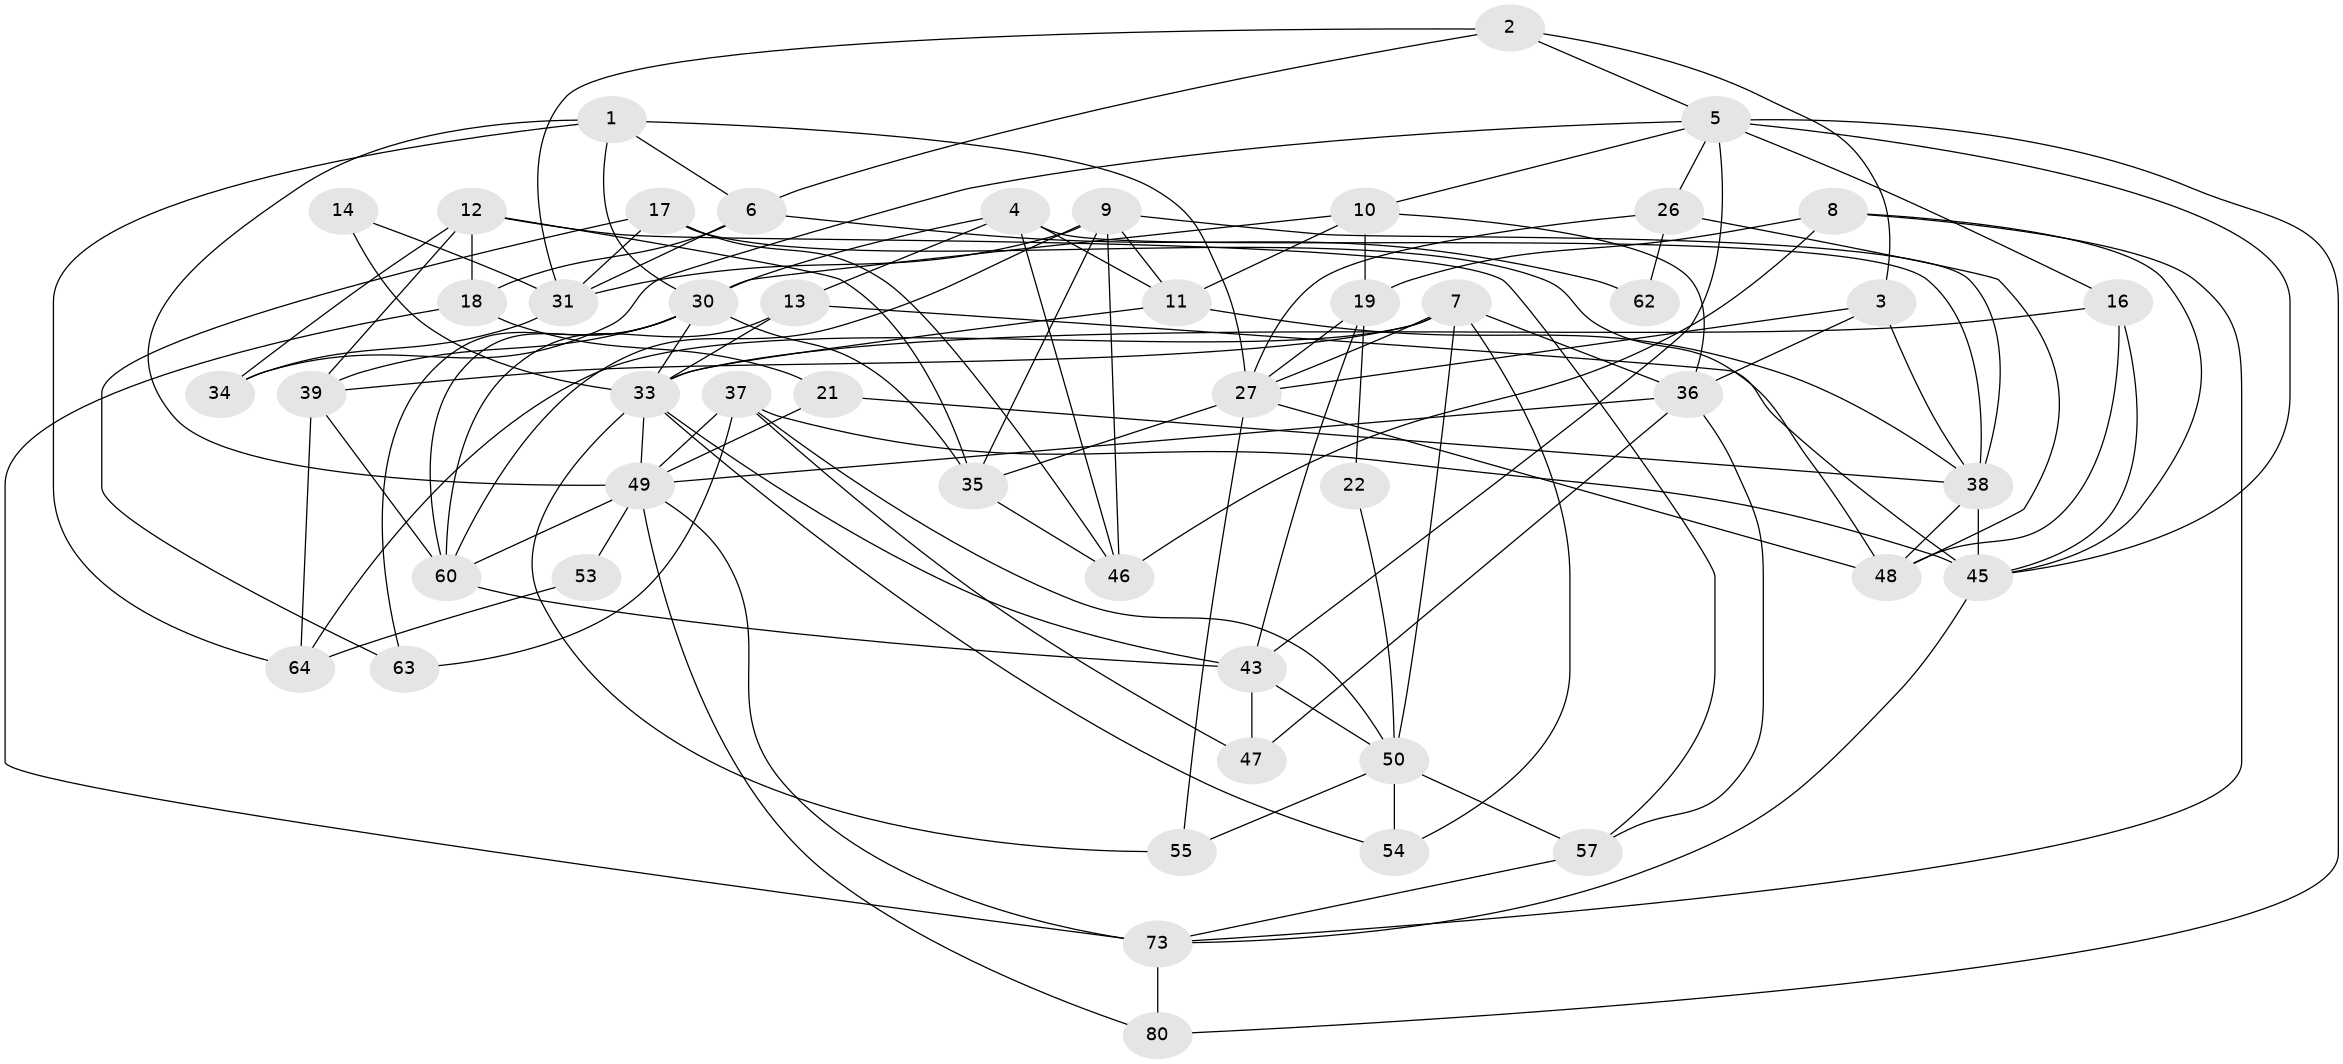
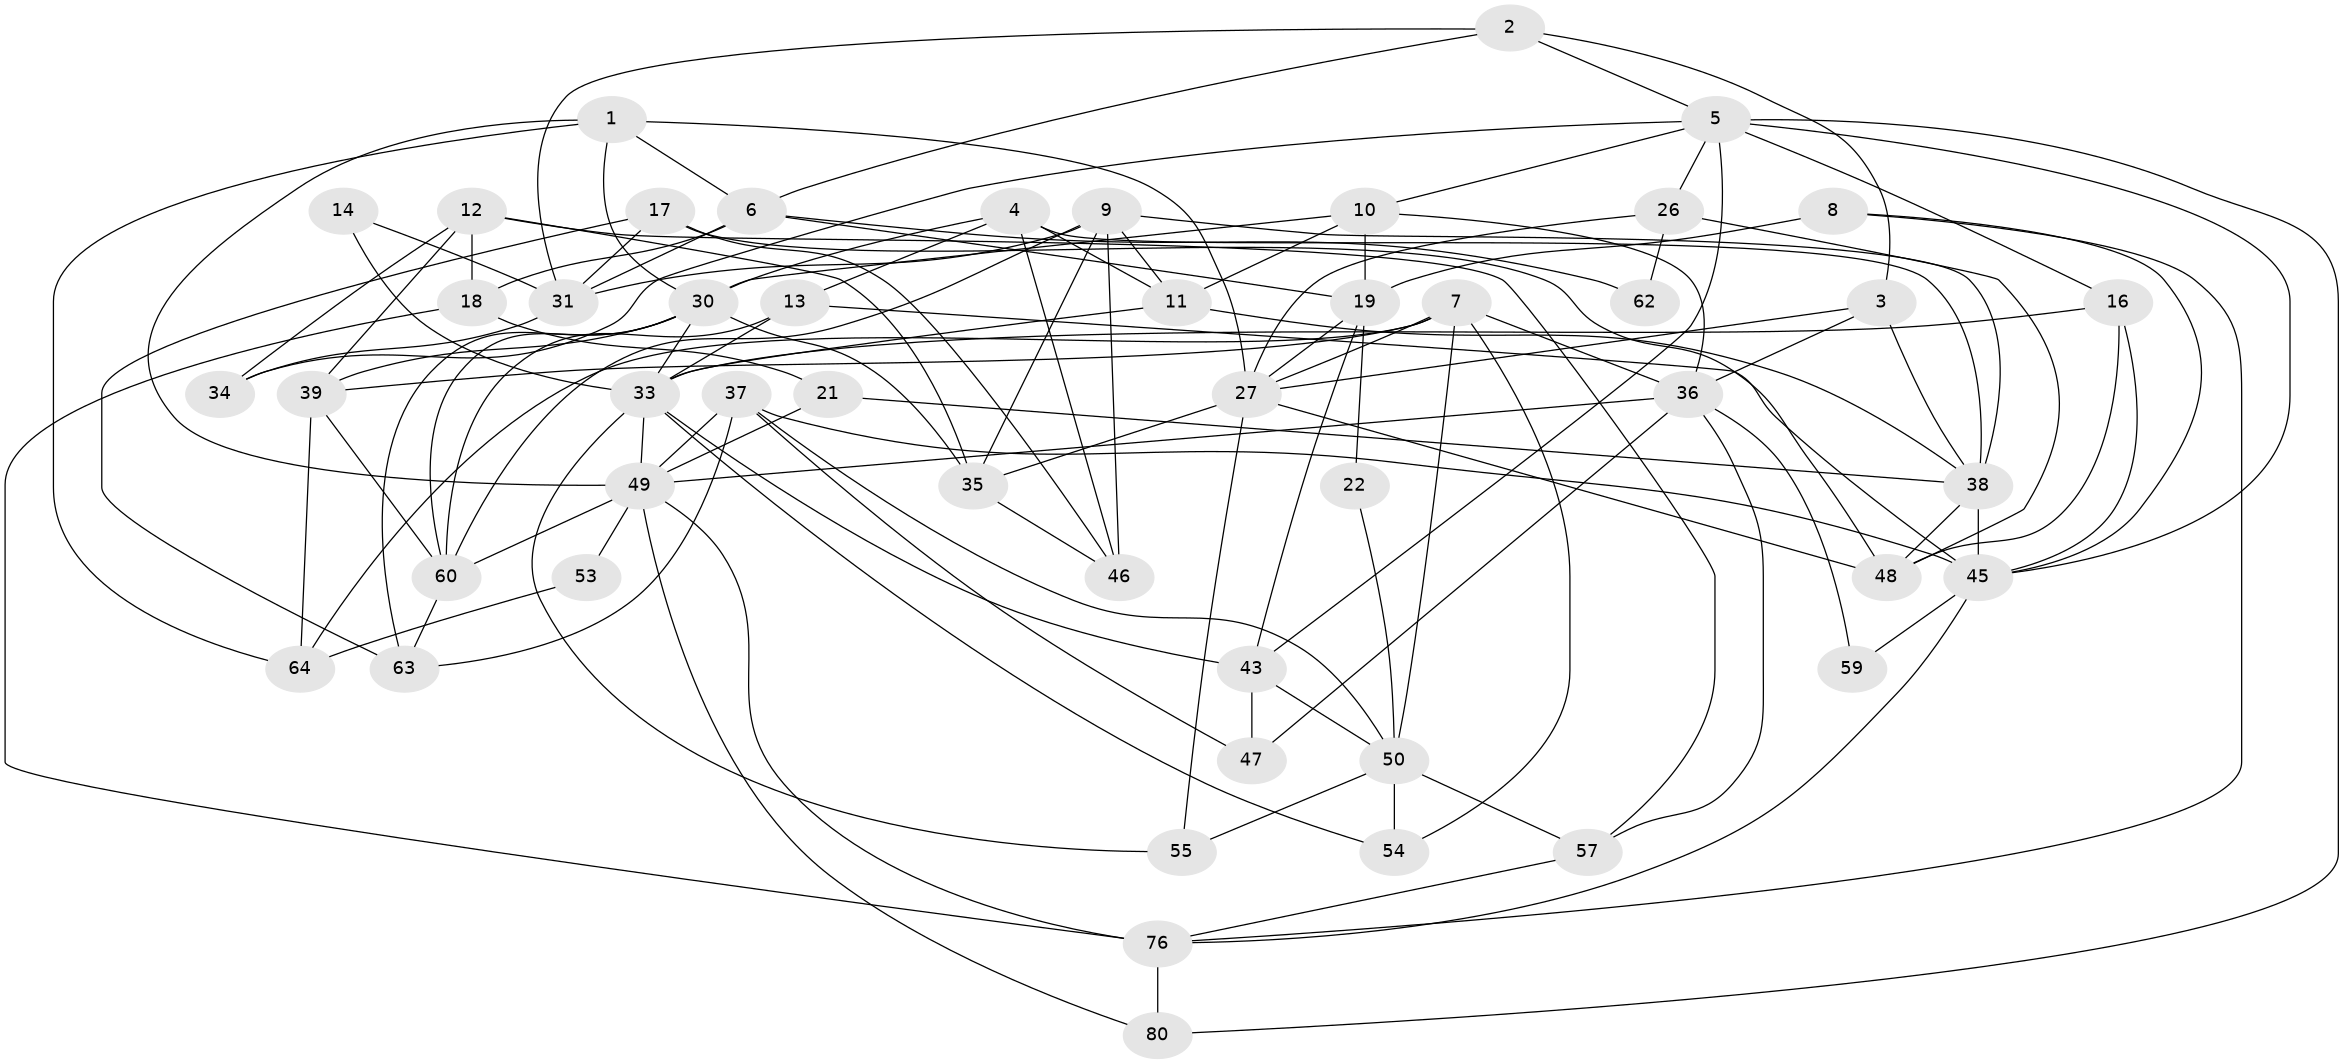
none -> (1072, 258)
(1484, 403) -> none
(846, 639) -> (429, 615)
none -> (1852, 669)
(1158, 944) -> (1158, 944)
